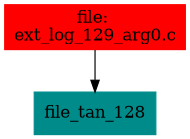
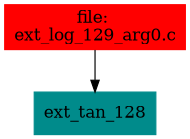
(95, 113) -> (95, 113)
